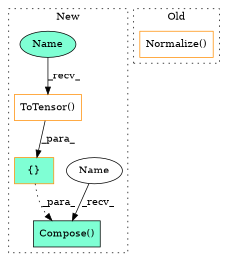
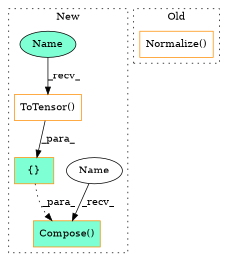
(67, 234) -> (67, 234)
